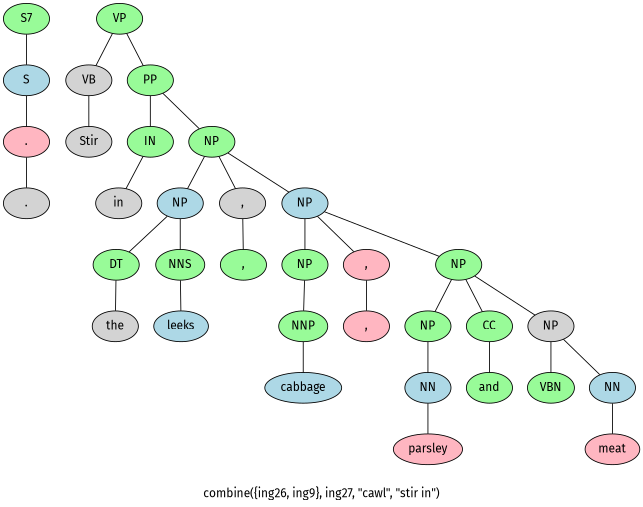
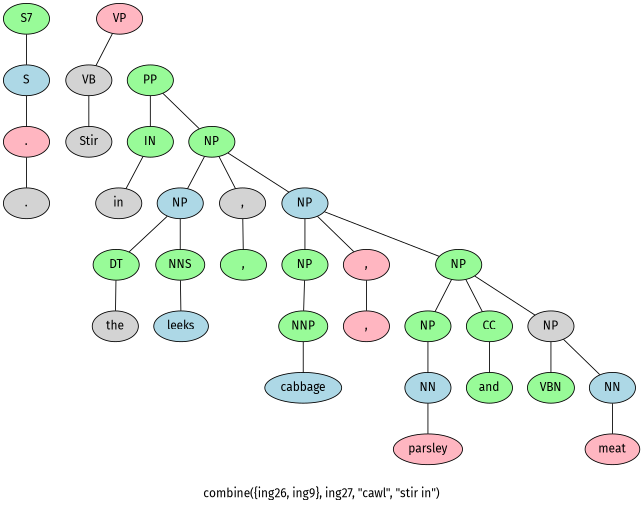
(120, 19) -> (120, 19)
(135, 50) -> none
